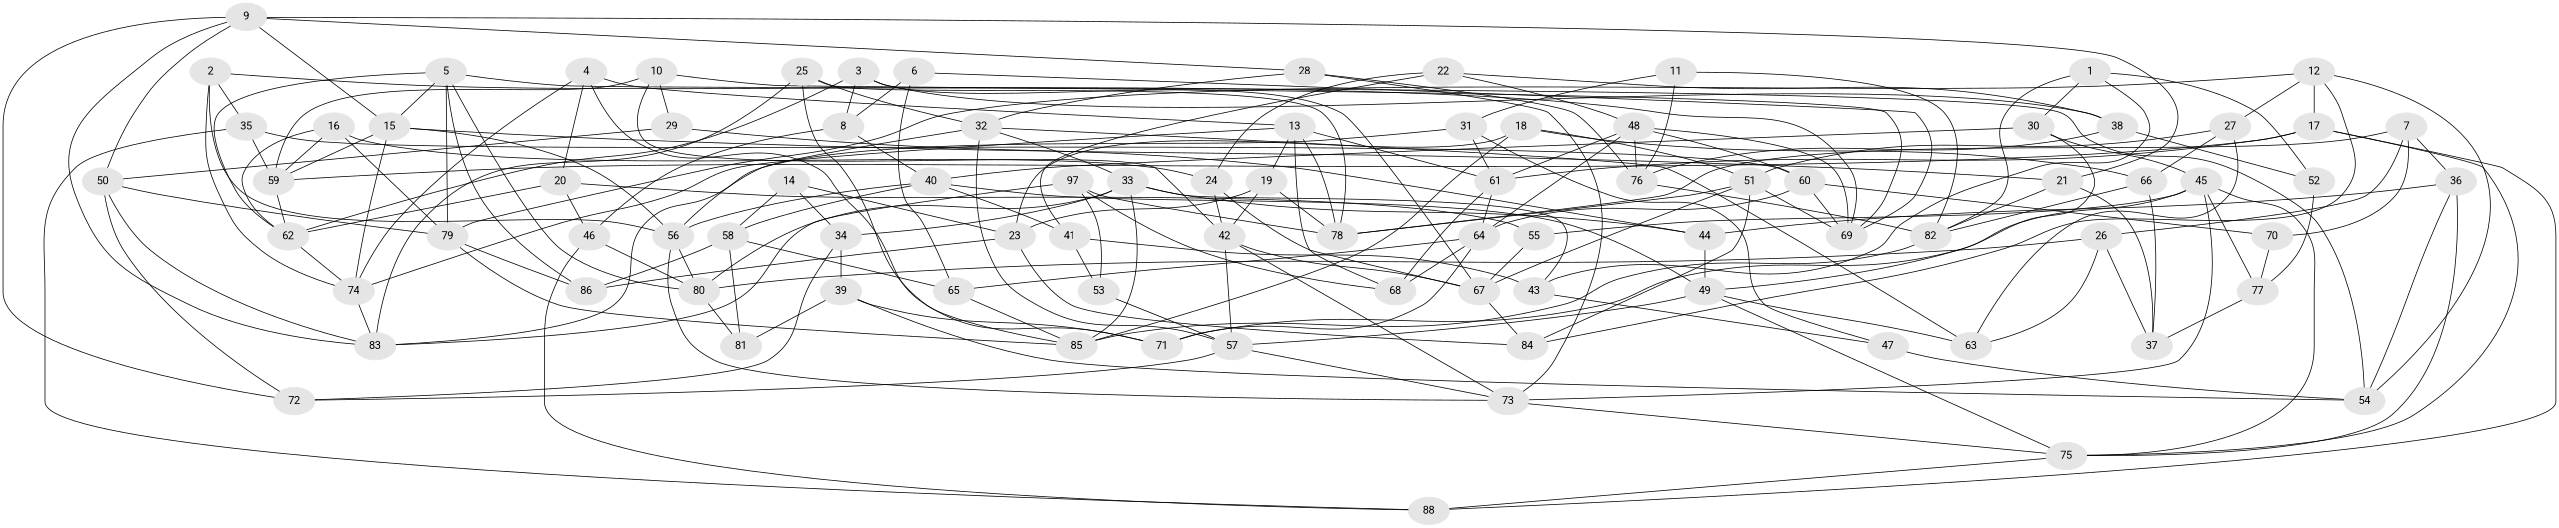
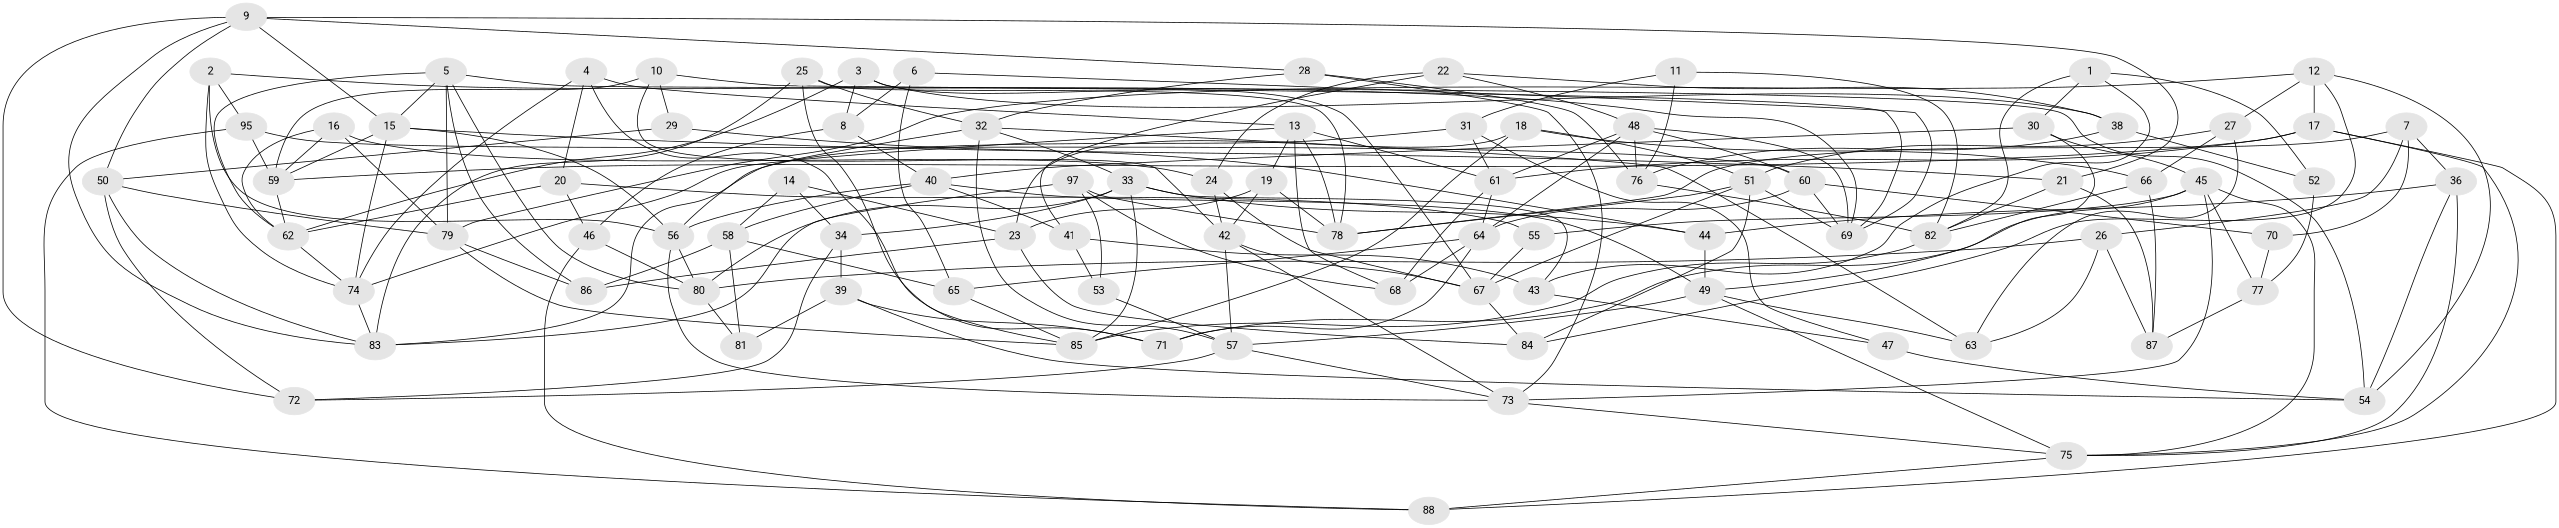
(246, 127) -> (246, 127)
(2152, 346) -> (2152, 346)
